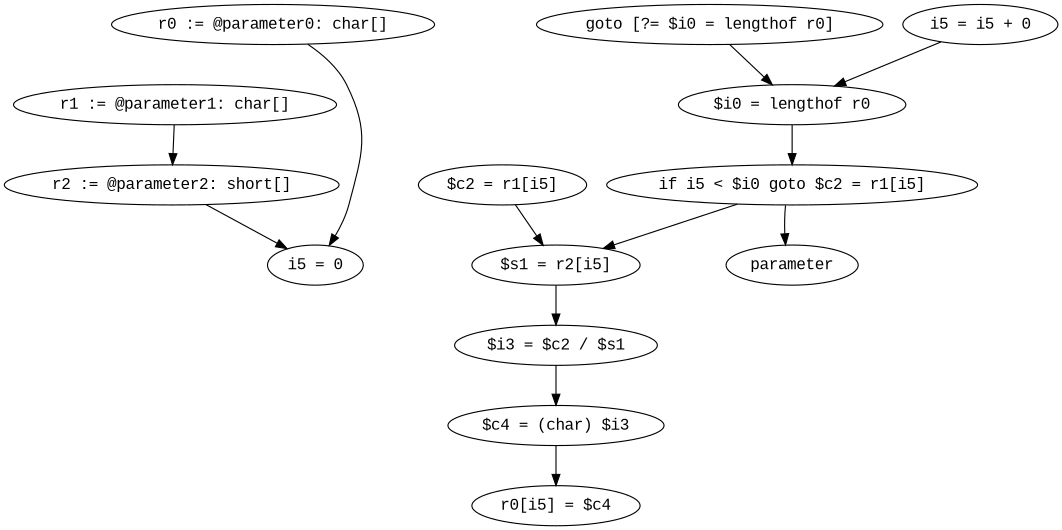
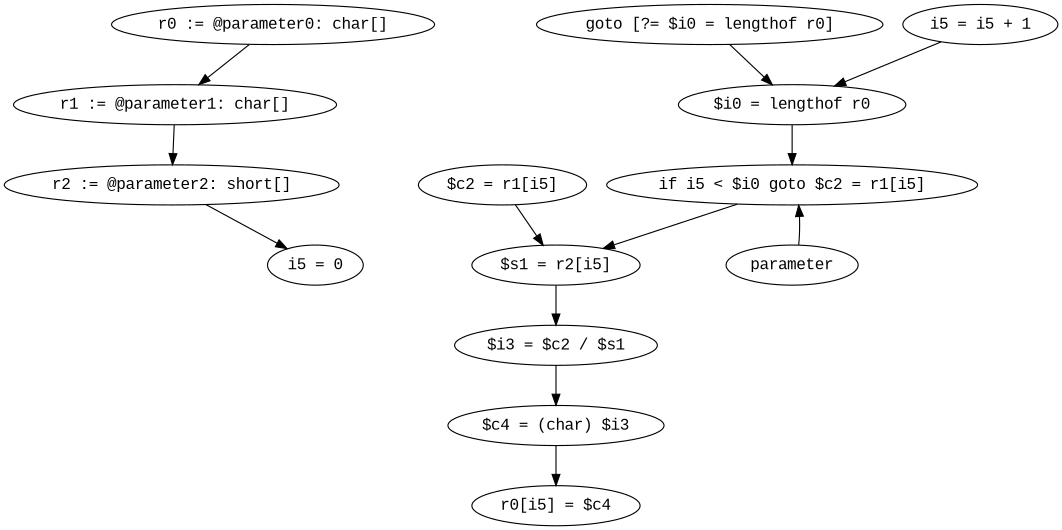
(980, 25) -> (980, 25)
(361, 133) -> (229, 61)
(785, 220) -> (800, 231)
